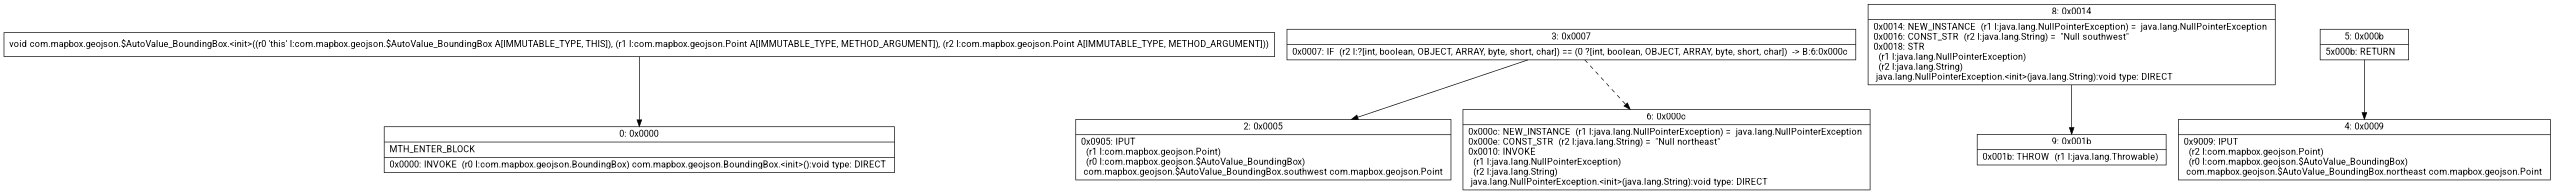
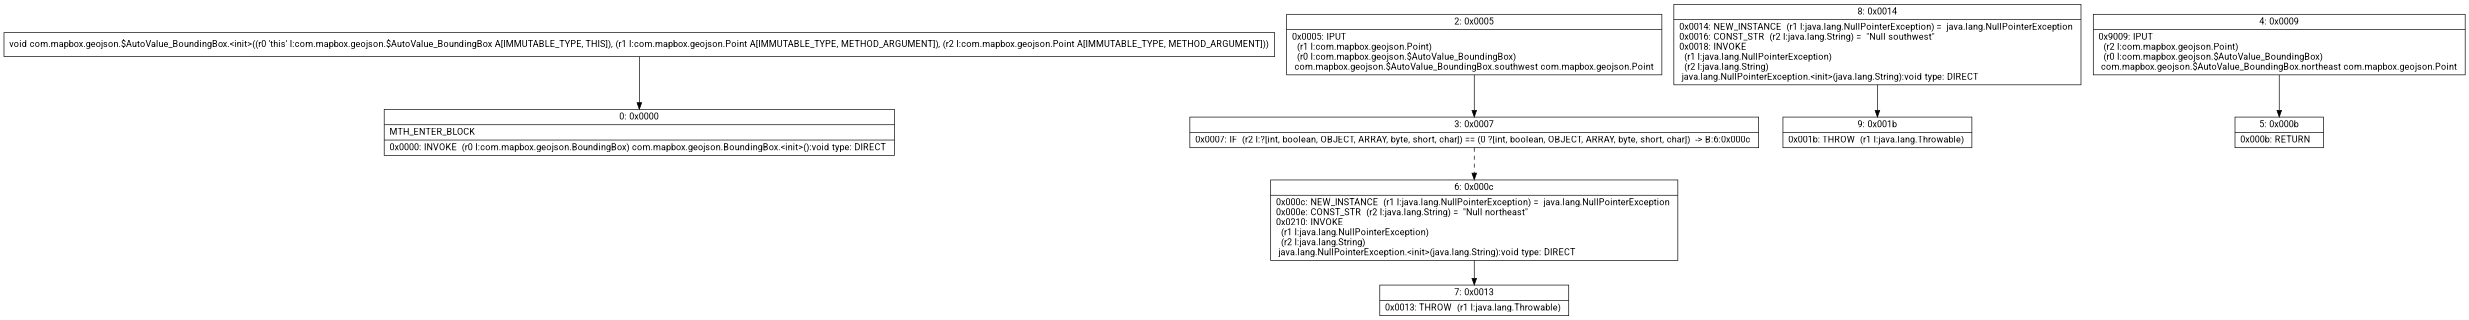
(1902, 47) -> (1715, 47)
(2364, 52) -> (2279, 140)
(2364, 86) -> (2279, 93)
(1443, 89) -> (1474, 93)
(1111, 142) -> (1322, 37)
(1505, 152) -> (1312, 223)
none -> (1474, 300)
